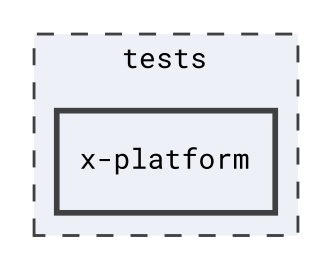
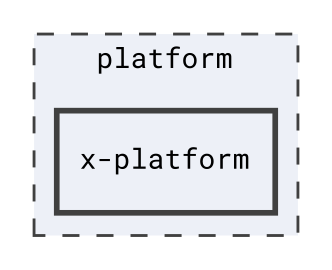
(166, 61) -> (166, 61)
